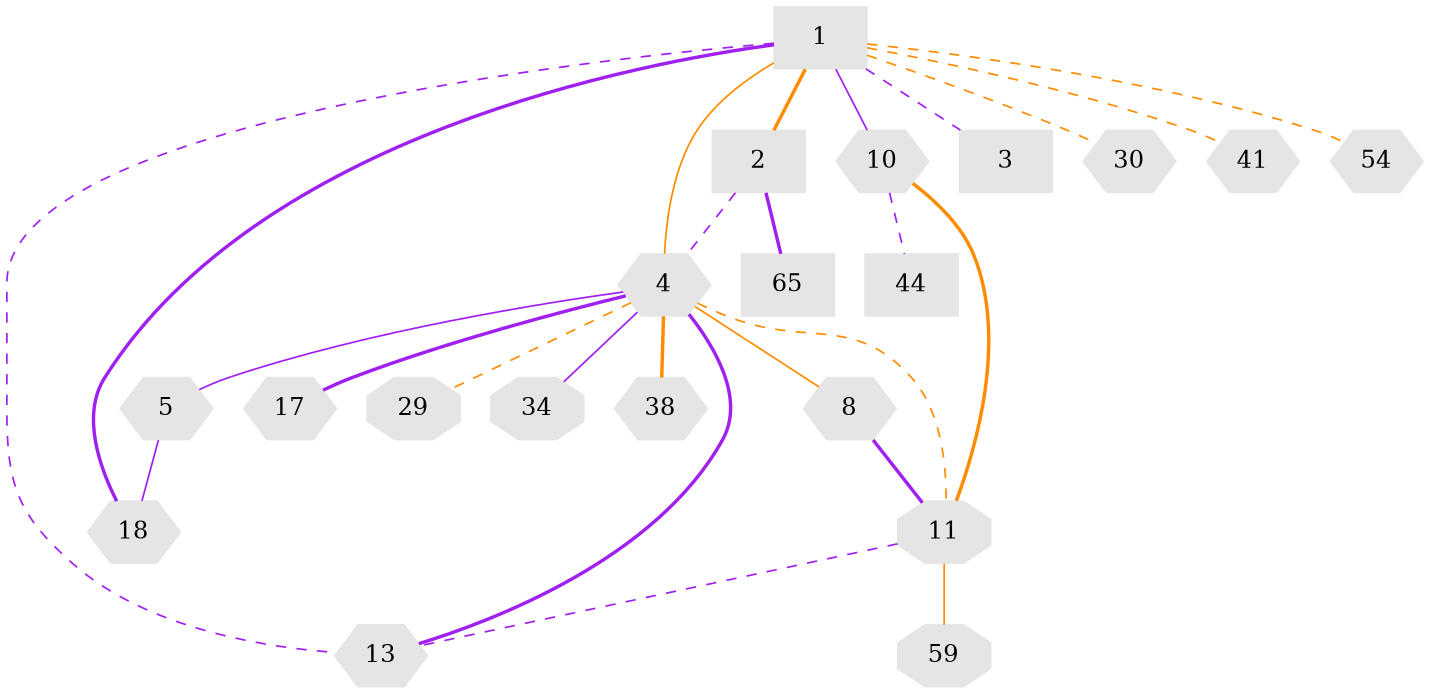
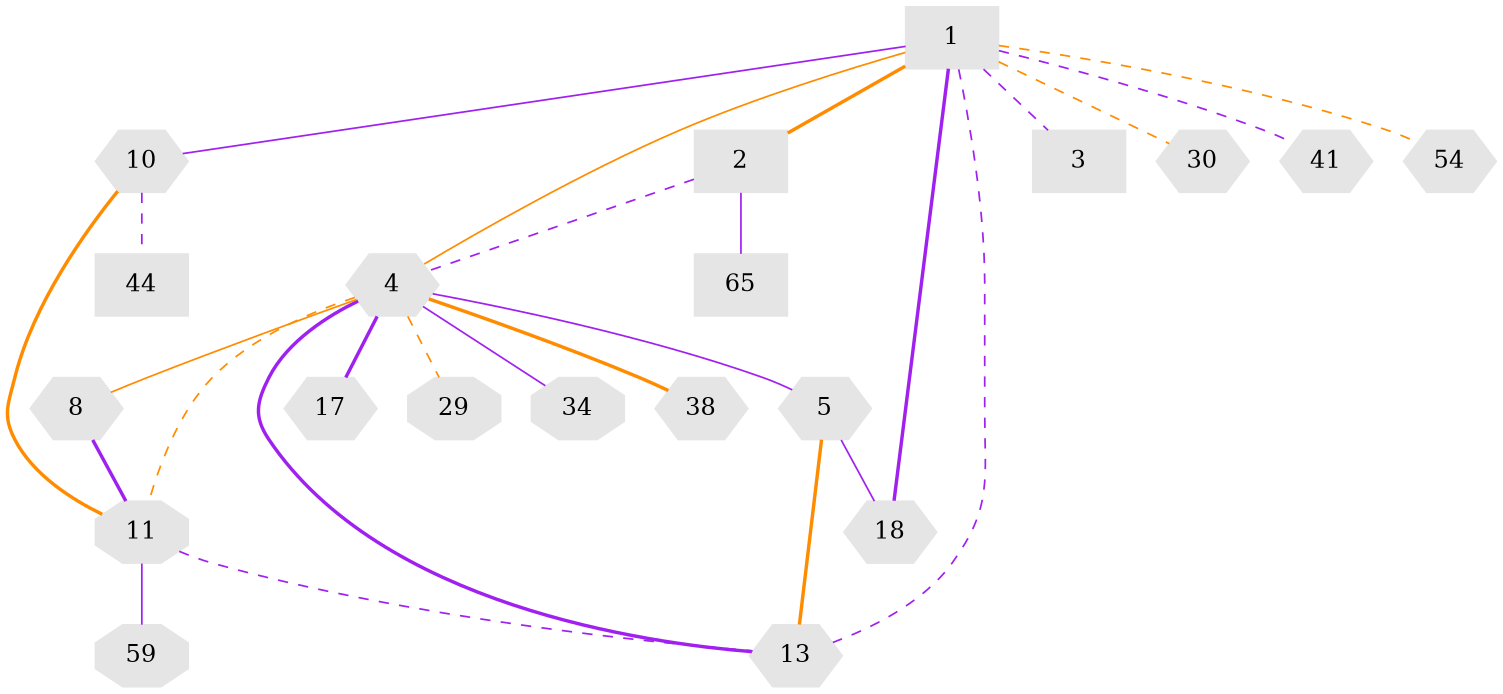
(1046, 87) -> (1148, 91)
(773, 223) -> (741, 223)
none -> (810, 532)
(944, 594) -> (142, 594)
